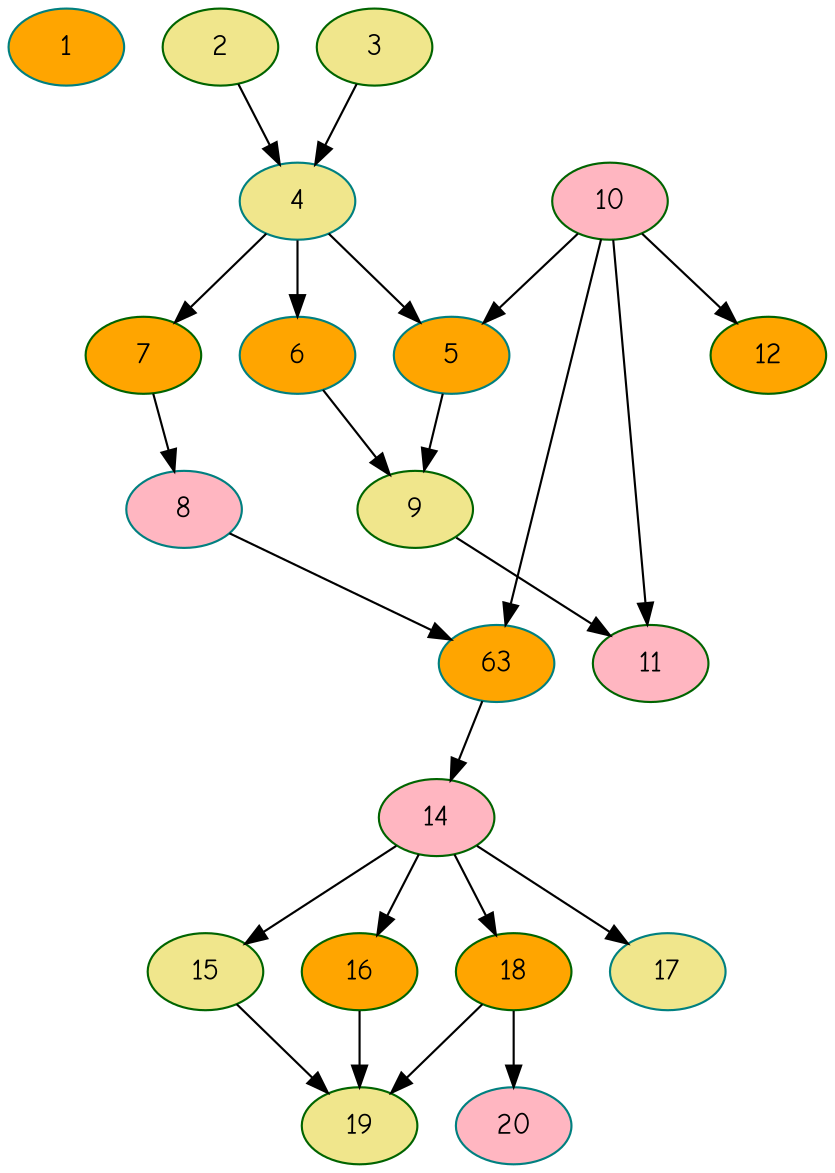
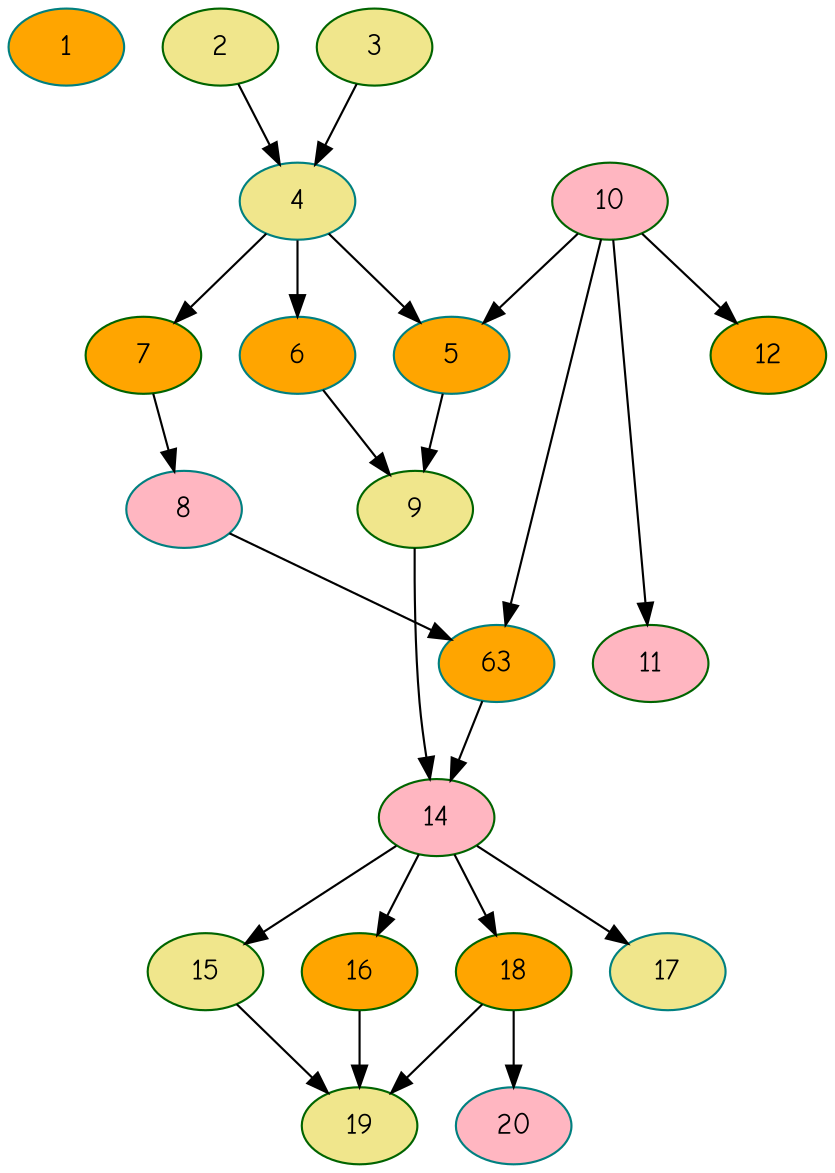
(531, 585) -> (416, 653)
